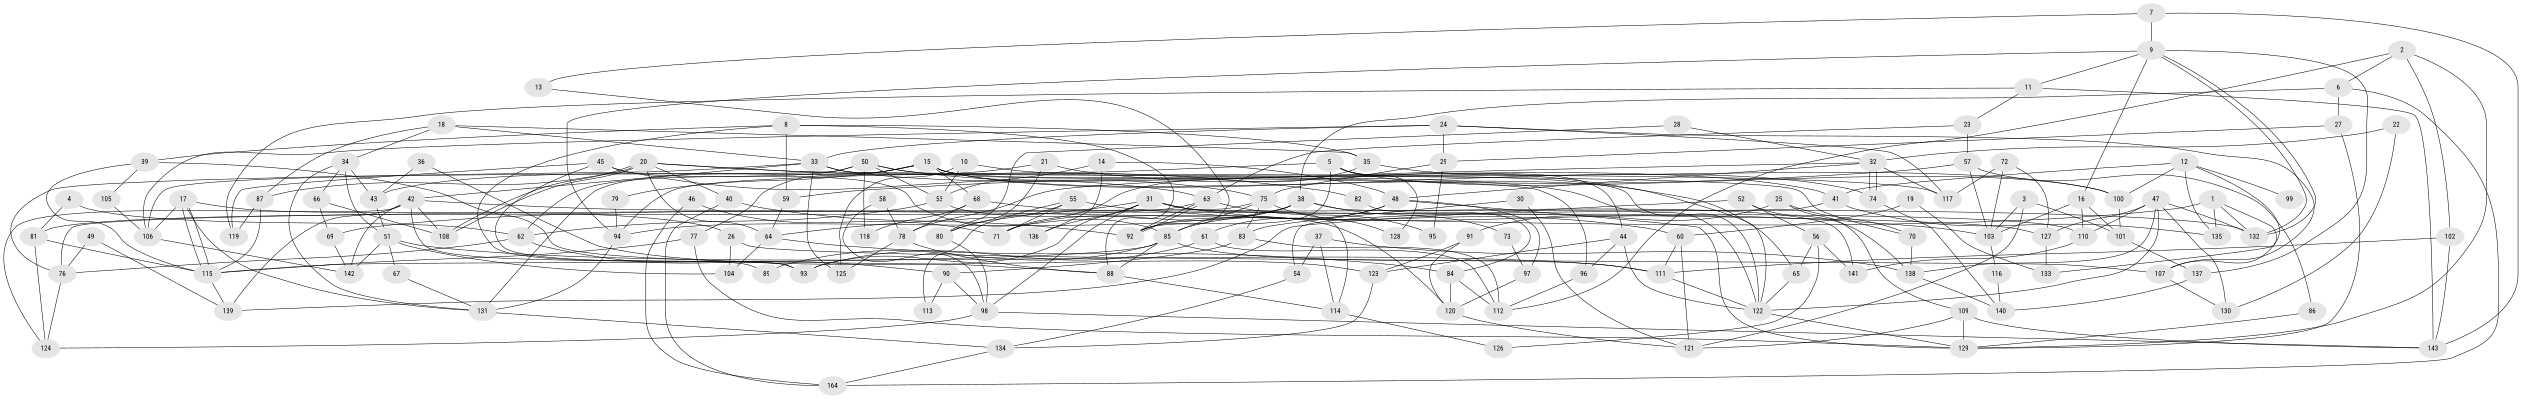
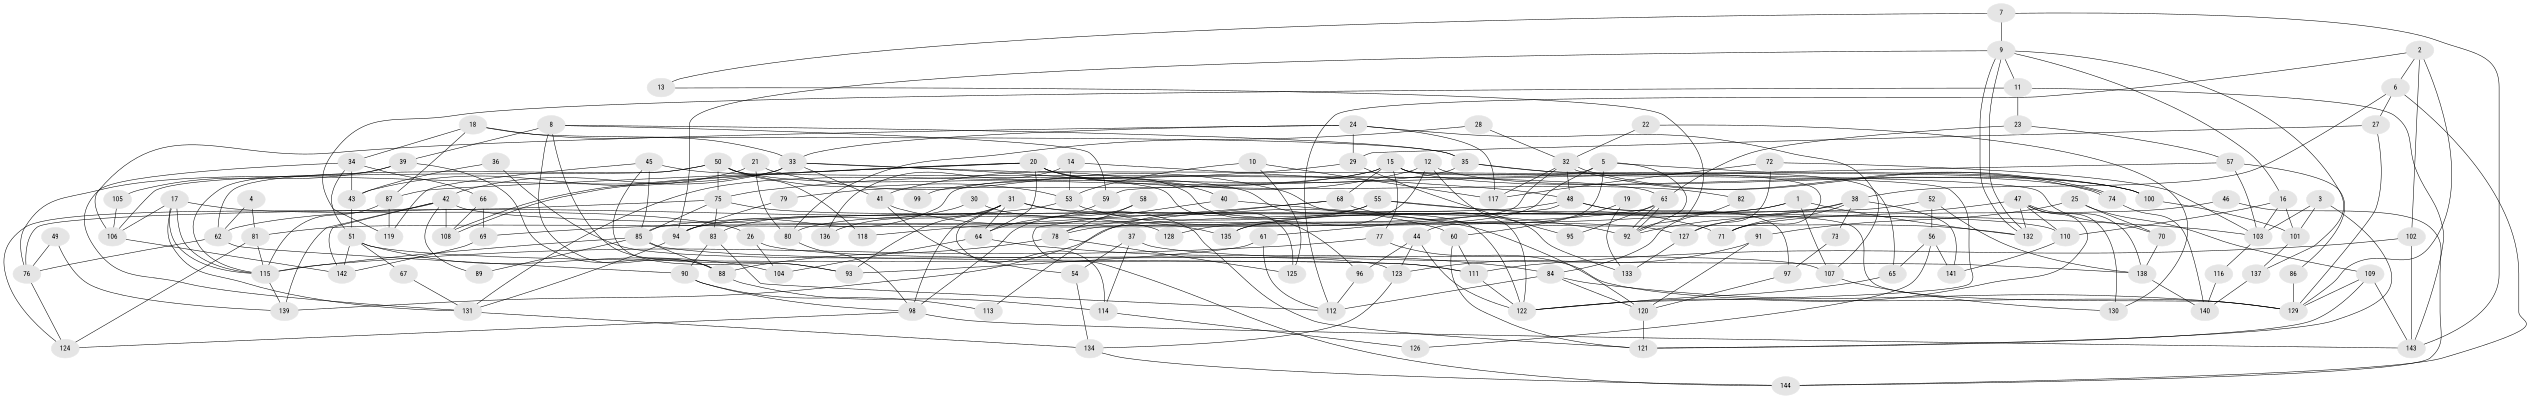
(2238, 179) -> (1192, 182)
(1861, 330) -> (1993, 295)
(833, 386) -> (1786, 386)
